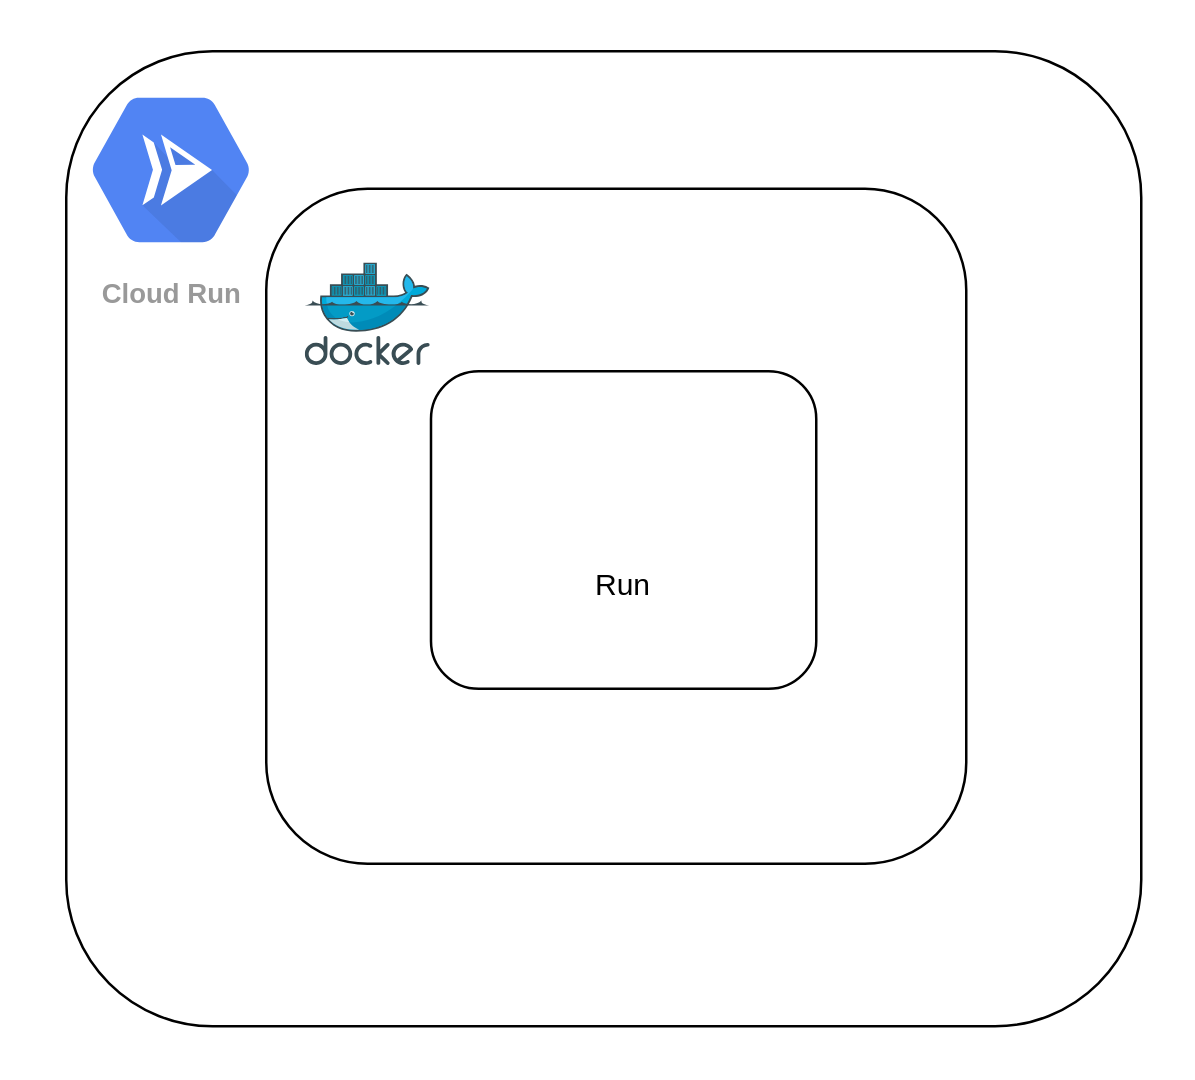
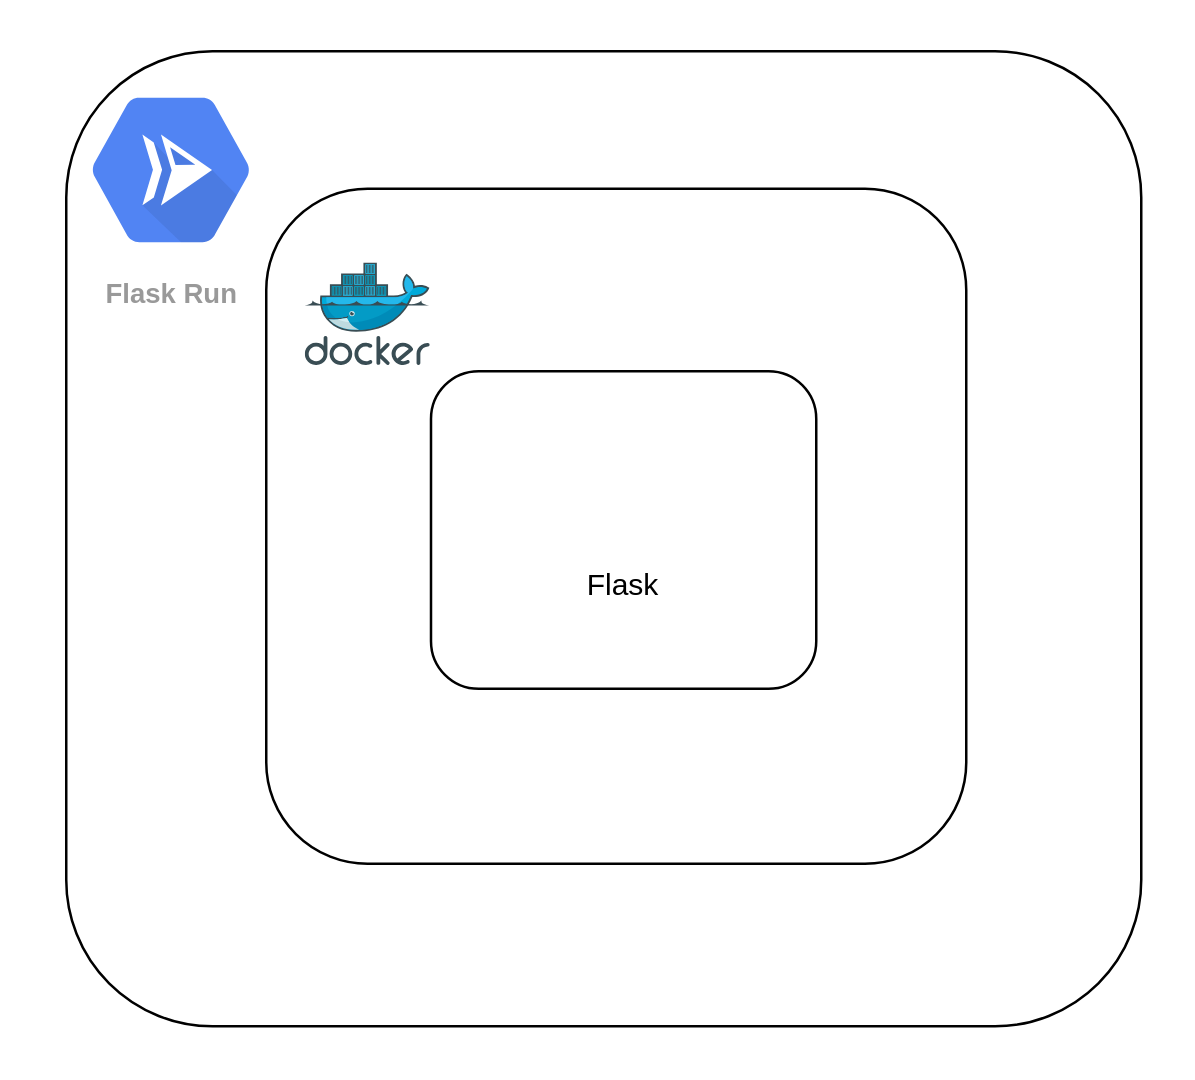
(173, 295) -> (173, 295)
(624, 586) -> (624, 586)
